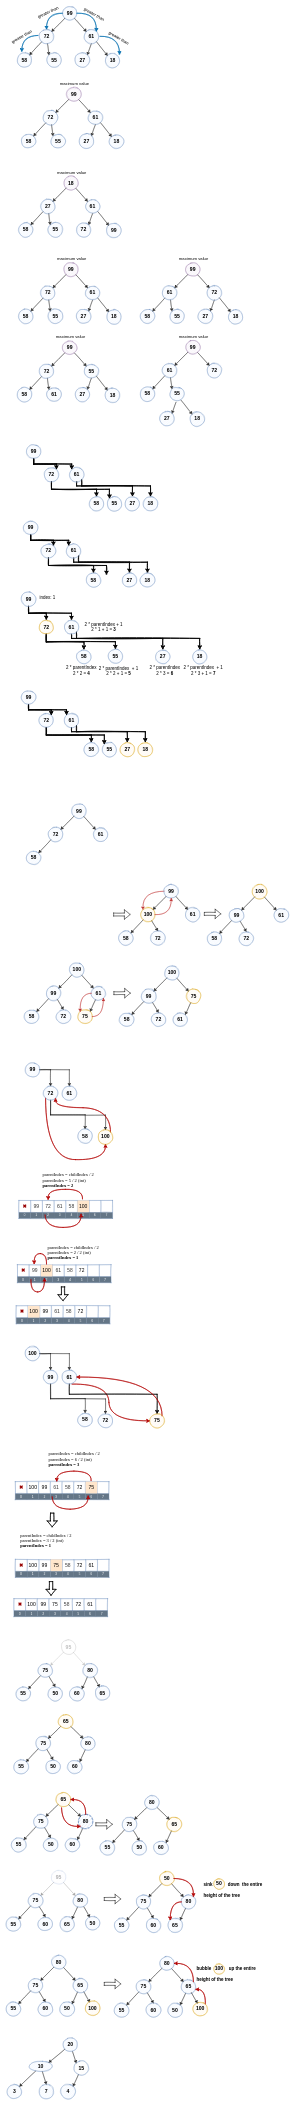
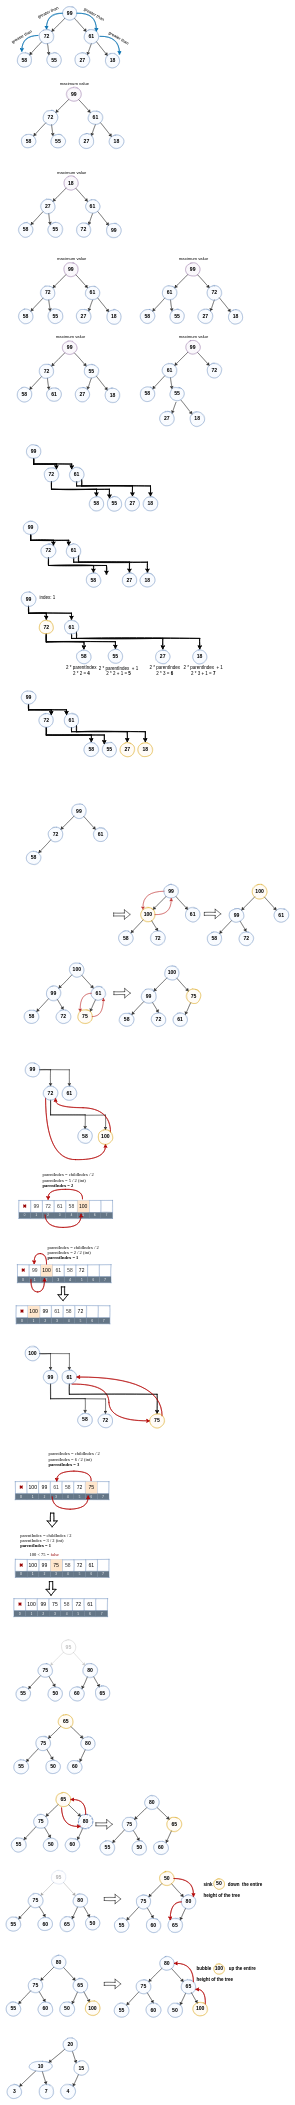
(103, 627) -> none
none -> (52, 1554)
